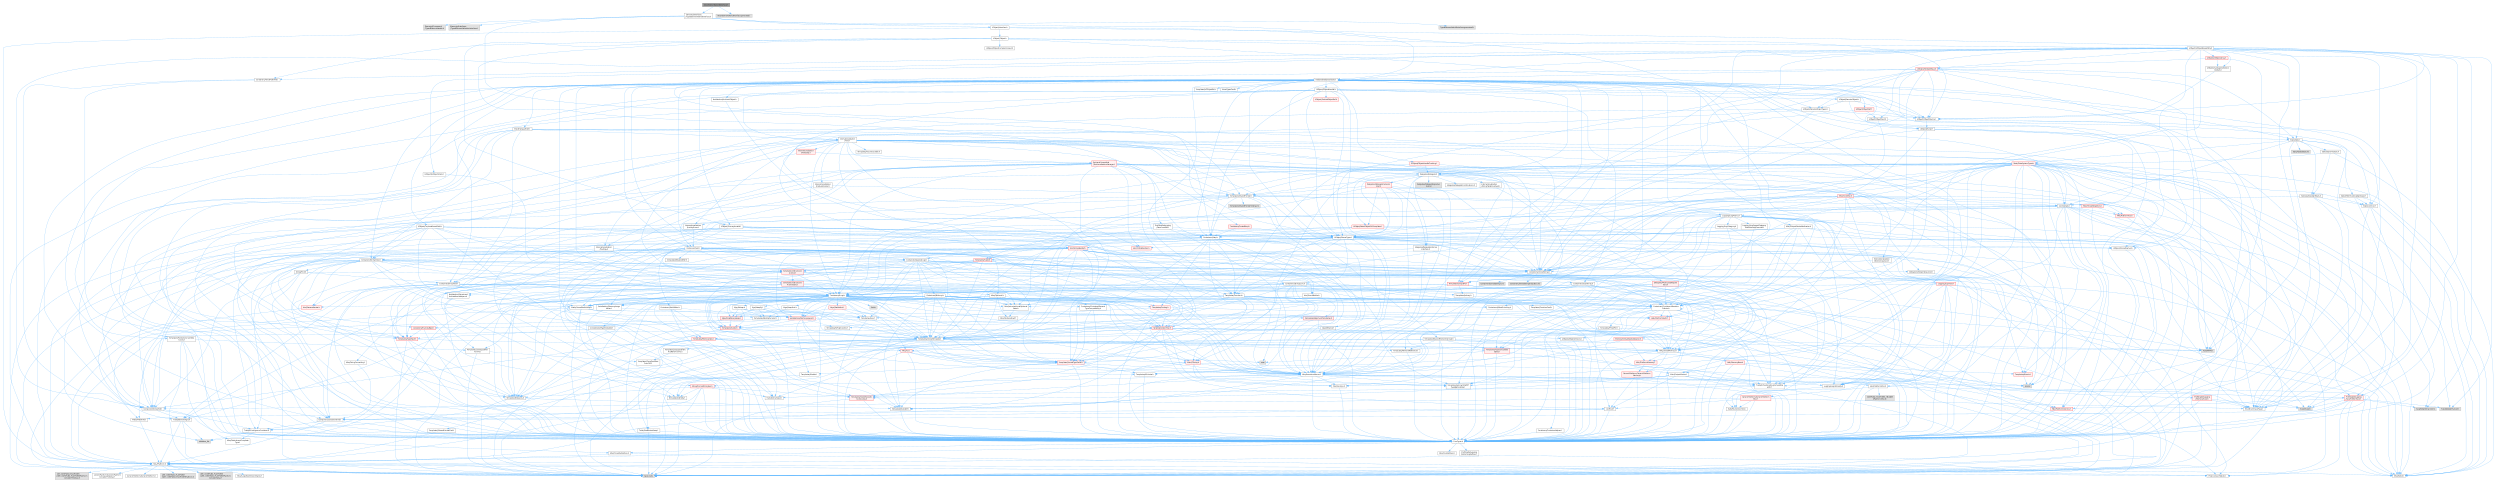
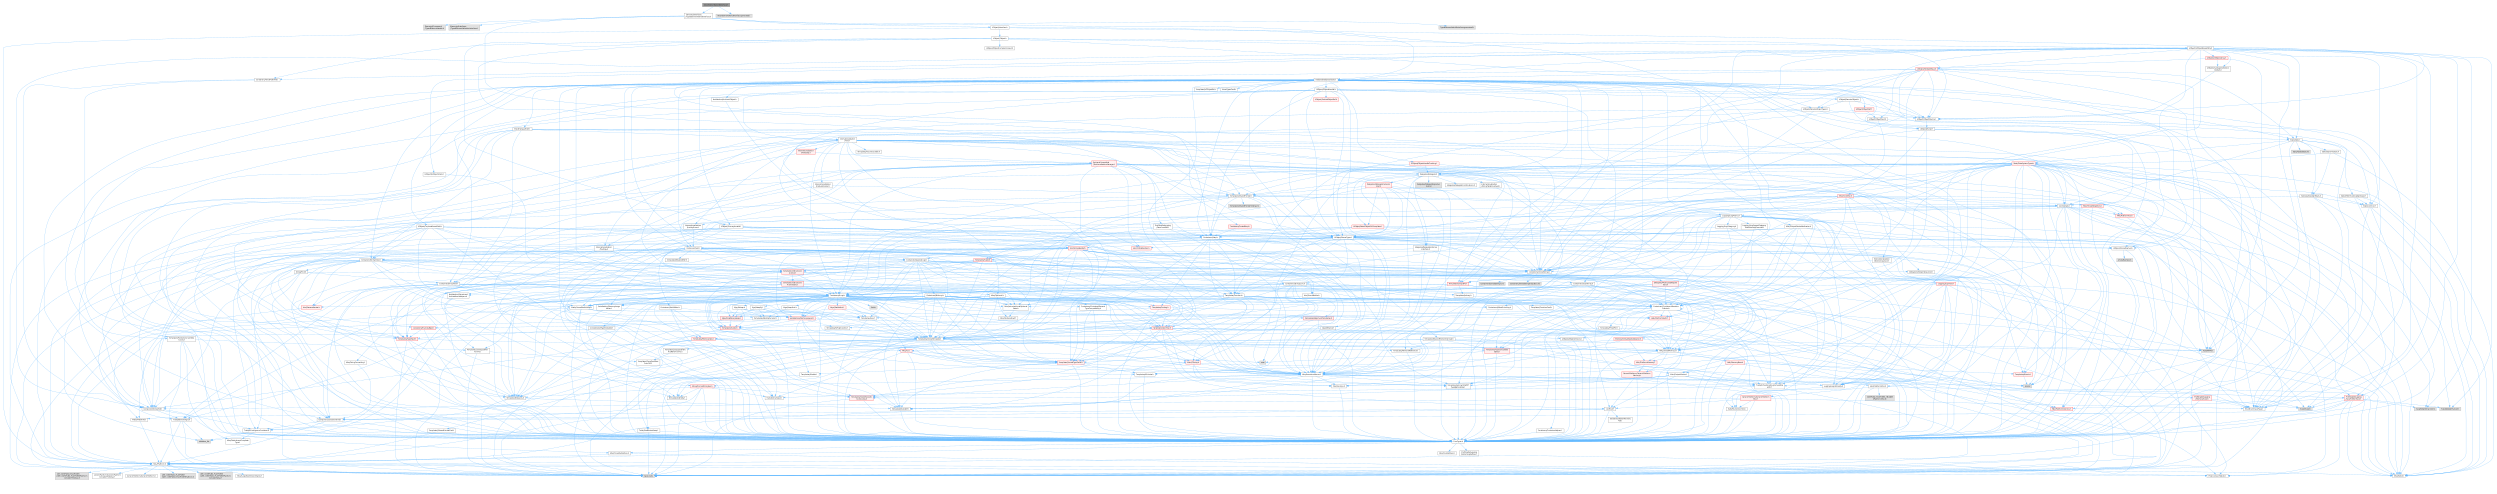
none -> (2125, 260)
none -> (1862, 292)
none -> (1620, 420)
